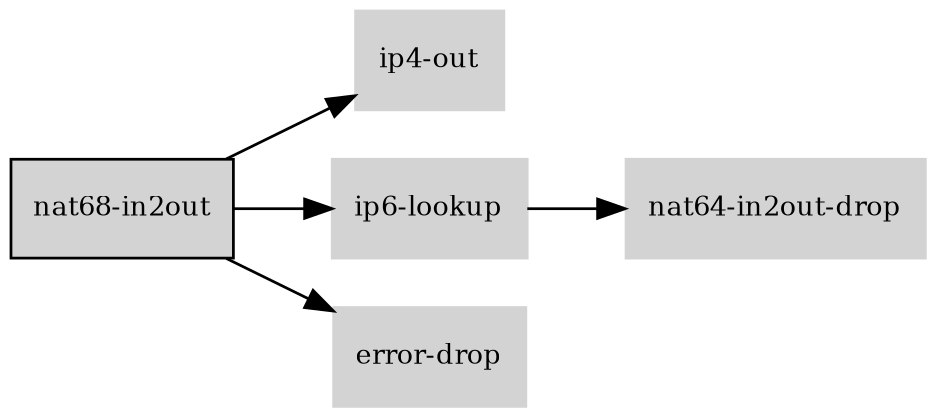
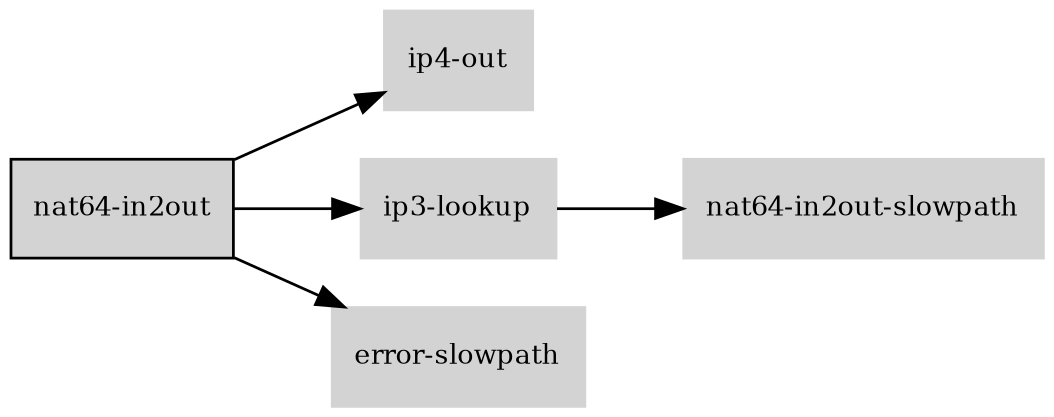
(122, 209) -> (122, 209)
(430, 209) -> (459, 209)
(776, 209) -> (864, 209)
(430, 357) -> (459, 357)
